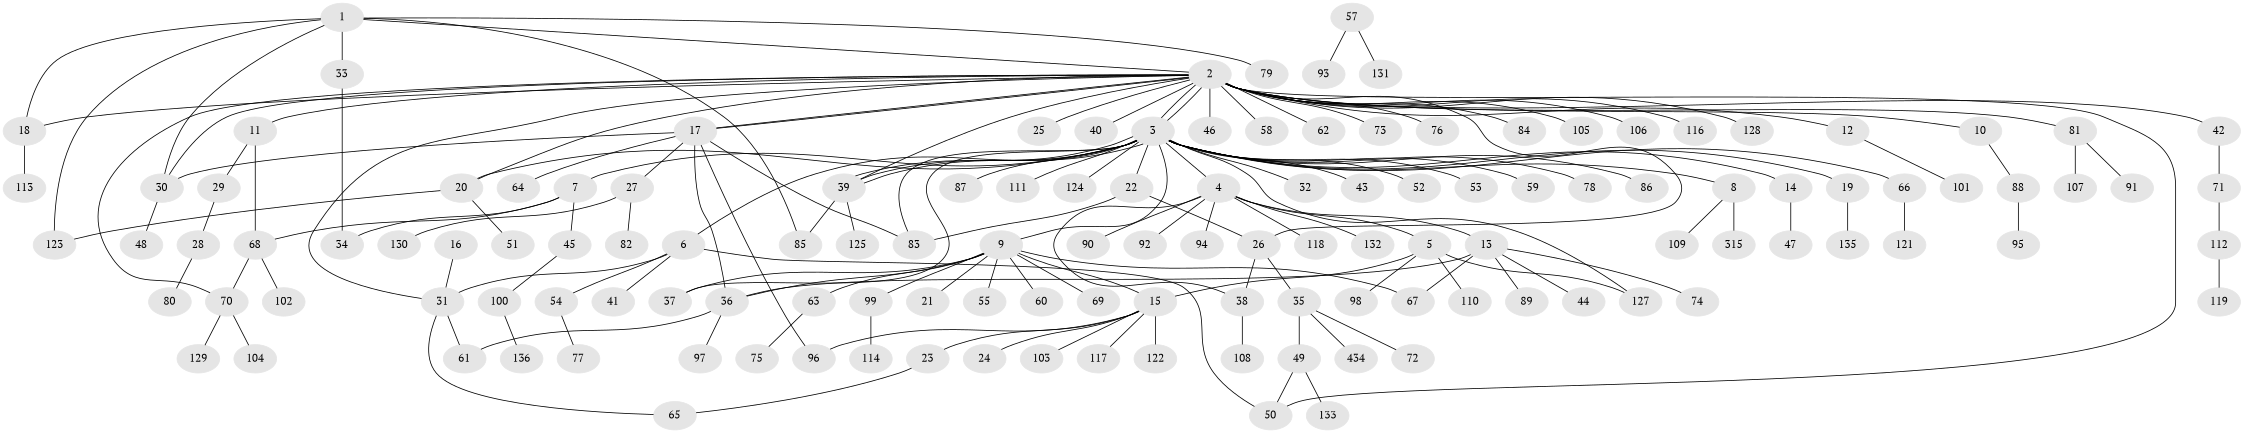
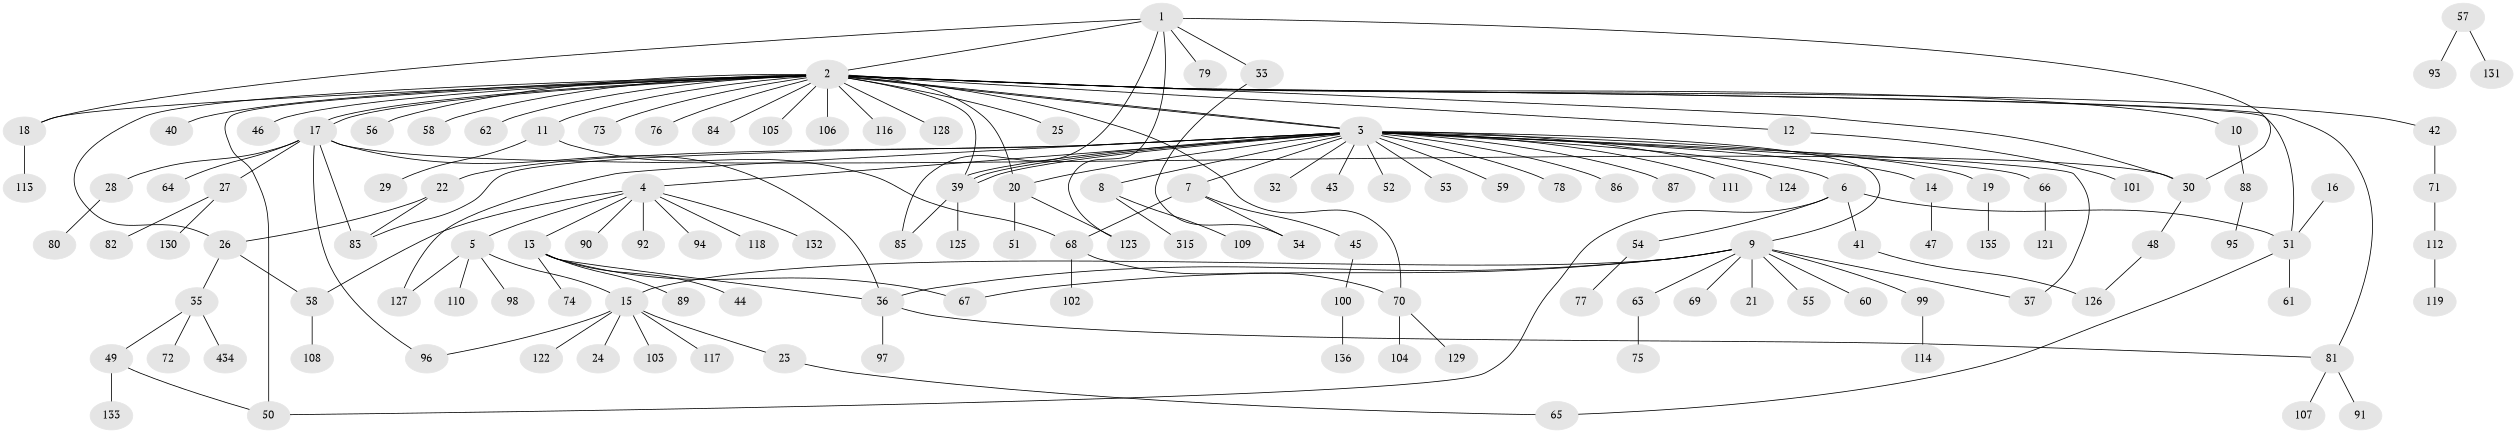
none -> (372, 131)
(207, 221) -> (213, 160)
none -> (2093, 302)
(596, 330) -> (1606, 341)
